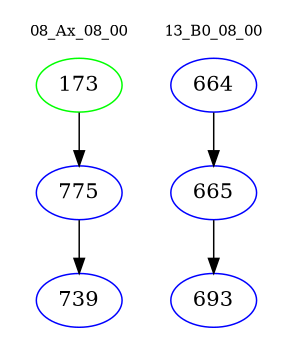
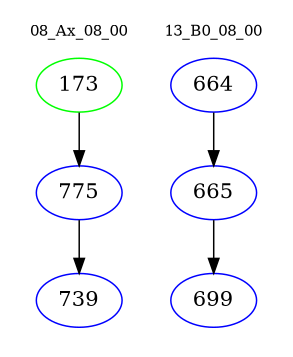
(214, 300) -> (214, 300)
